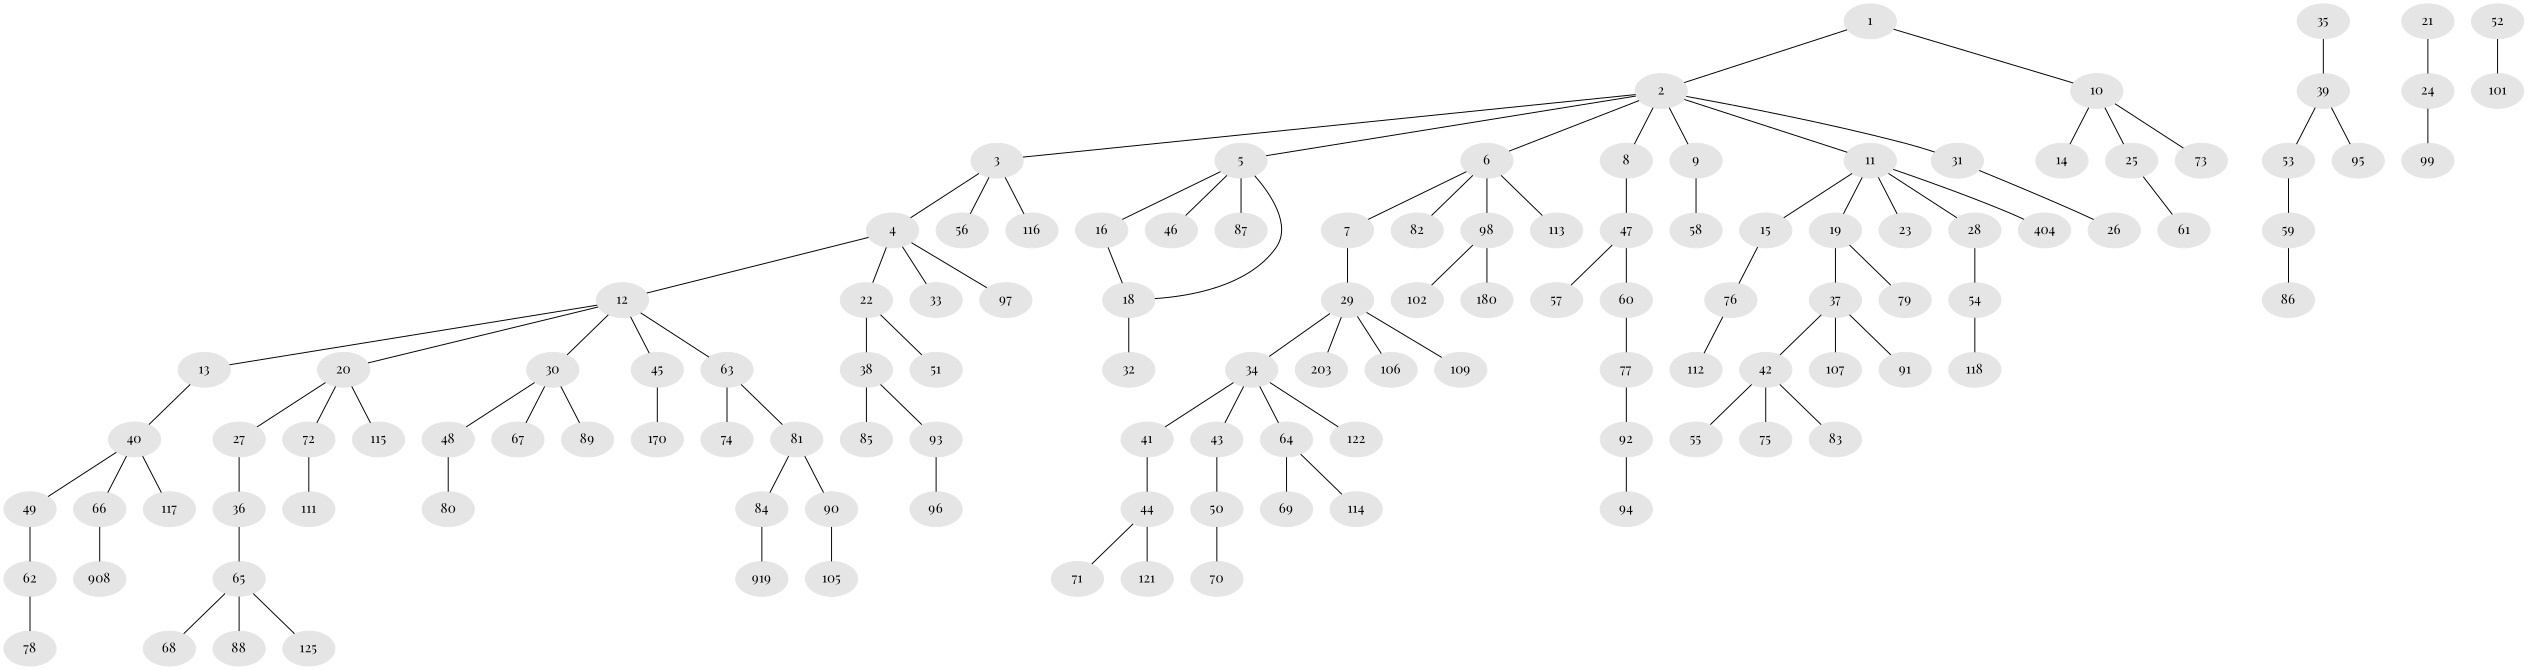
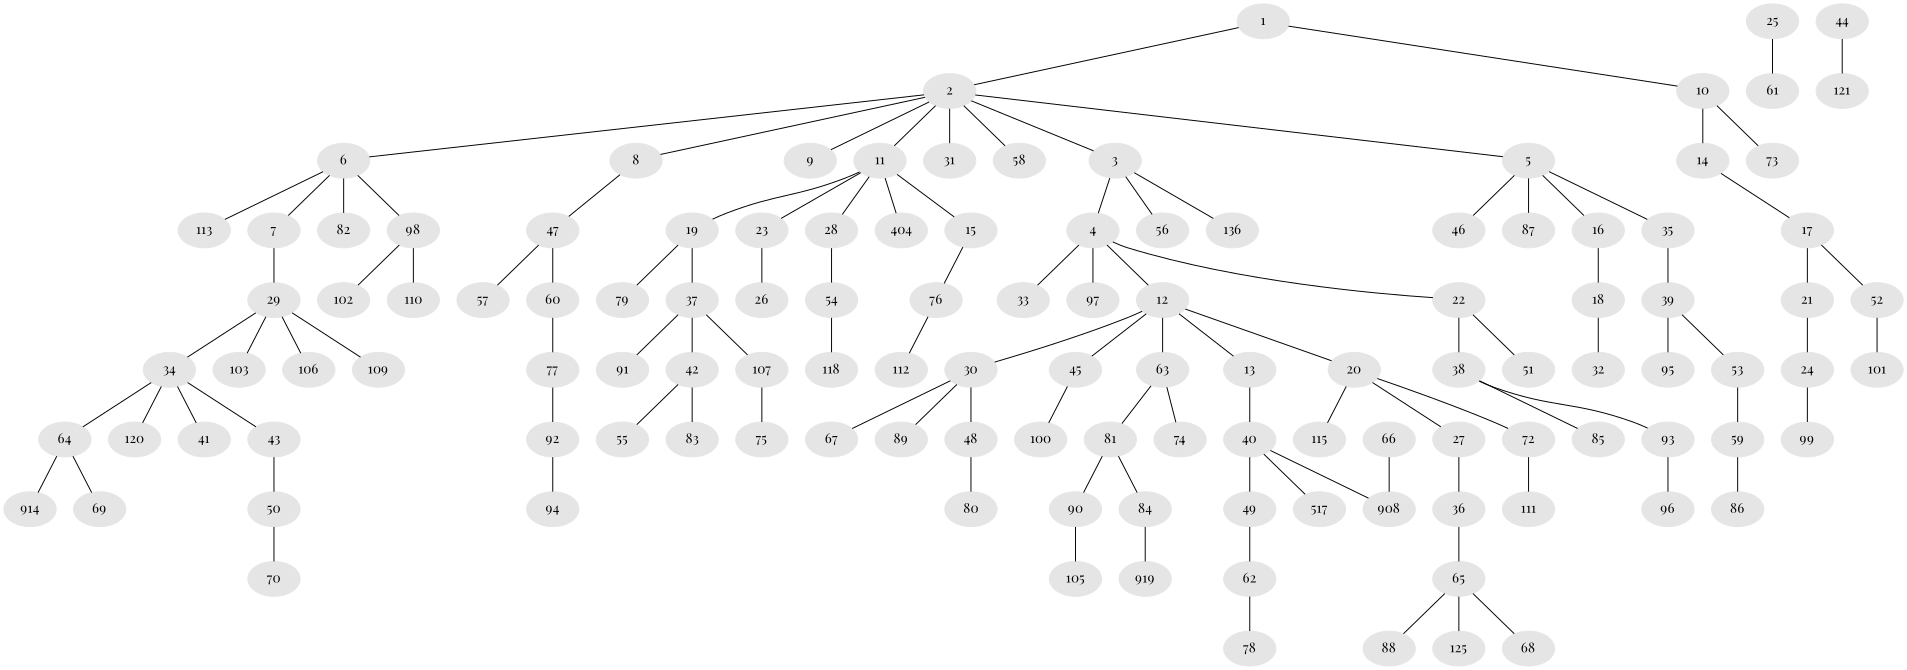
(2114, 126) -> none
(2037, 194) -> (762, 265)
(1696, 196) -> (984, 126)
(1032, 230) -> (1232, 230)
none -> (1807, 230)
(1256, 267) -> (1598, 196)
(1487, 300) -> (413, 300)
(1321, 370) -> (239, 370)
(1766, 405) -> (762, 405)
(657, 439) -> (1041, 439)
(1356, 439) -> (135, 439)
(117, 474) -> (1319, 474)
(1147, 474) -> none
(169, 509) -> (1319, 509)
(1356, 509) -> (30, 509)
(1077, 579) -> none
